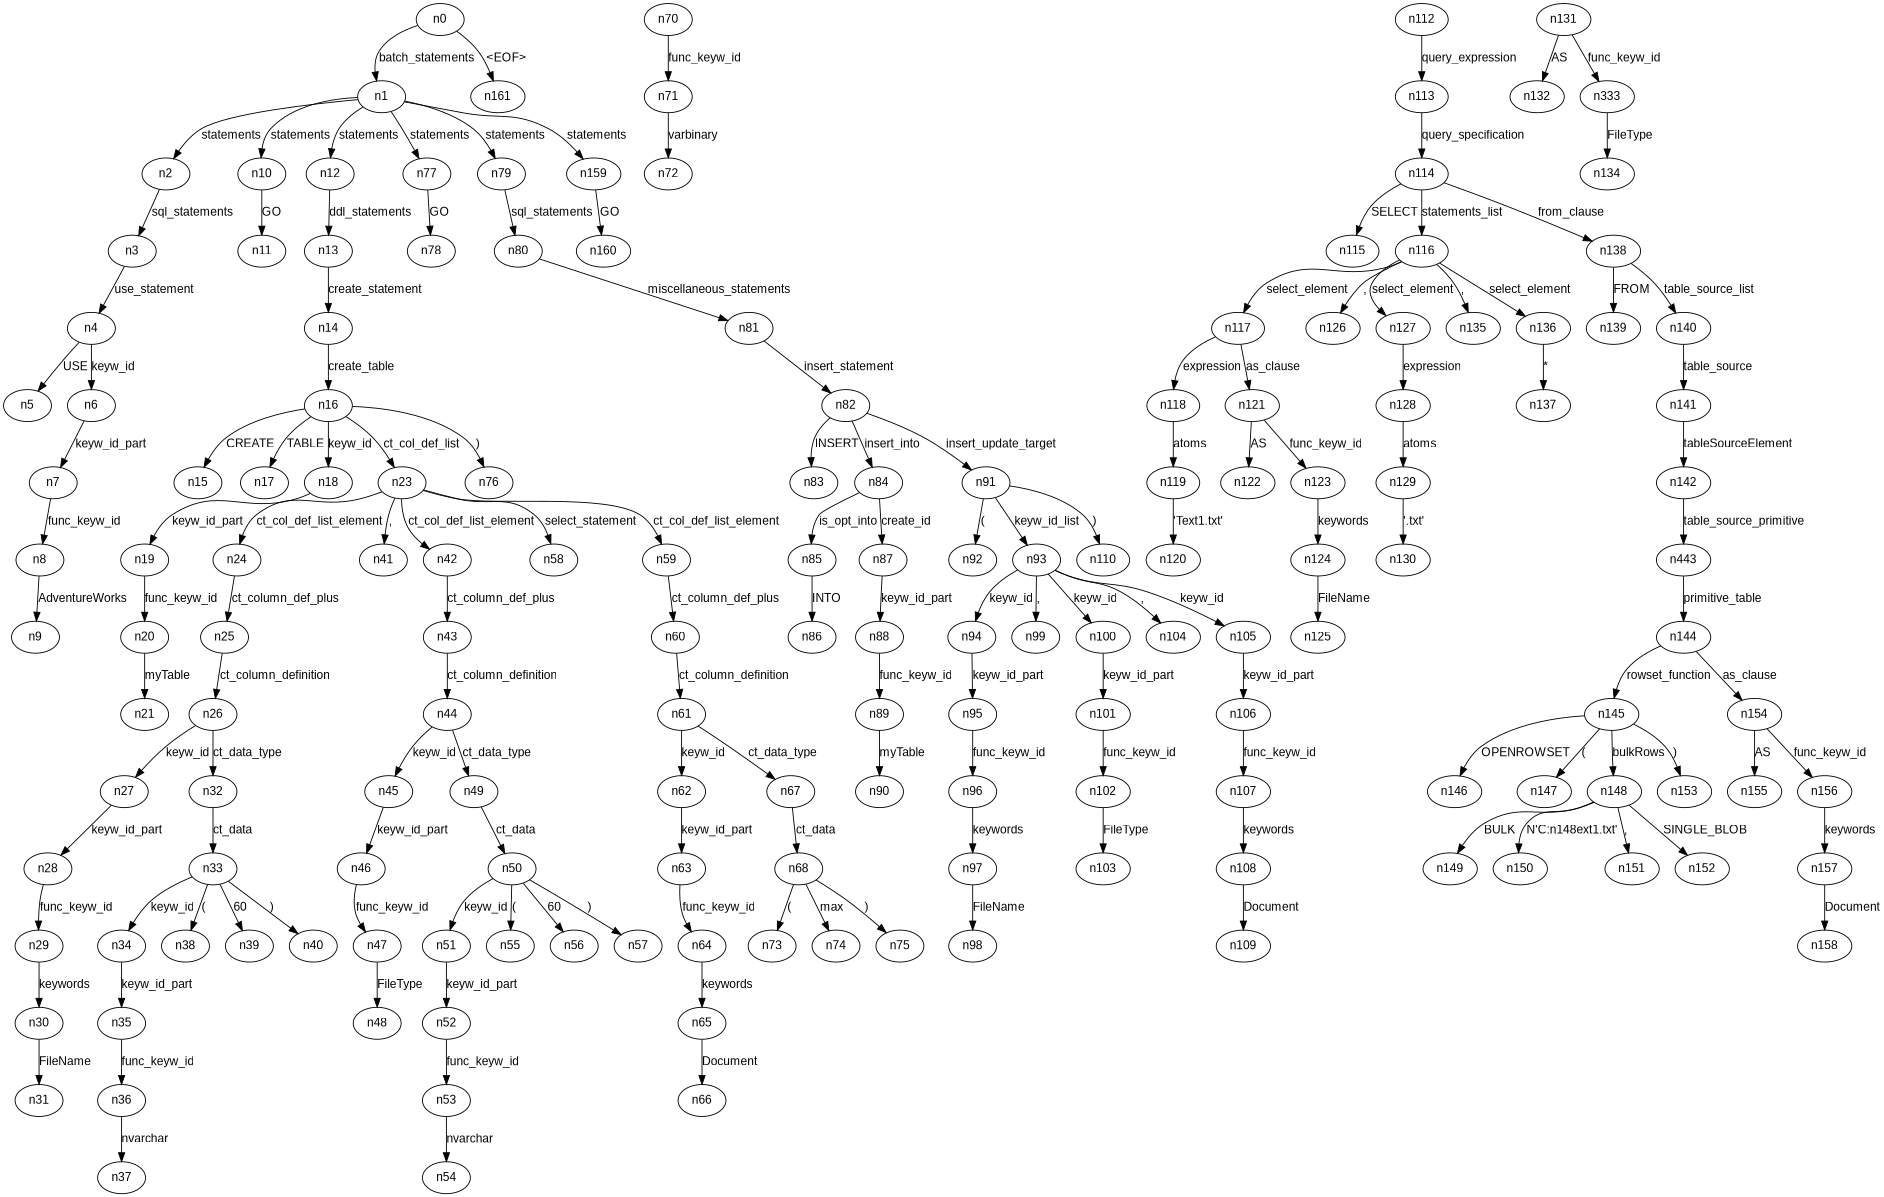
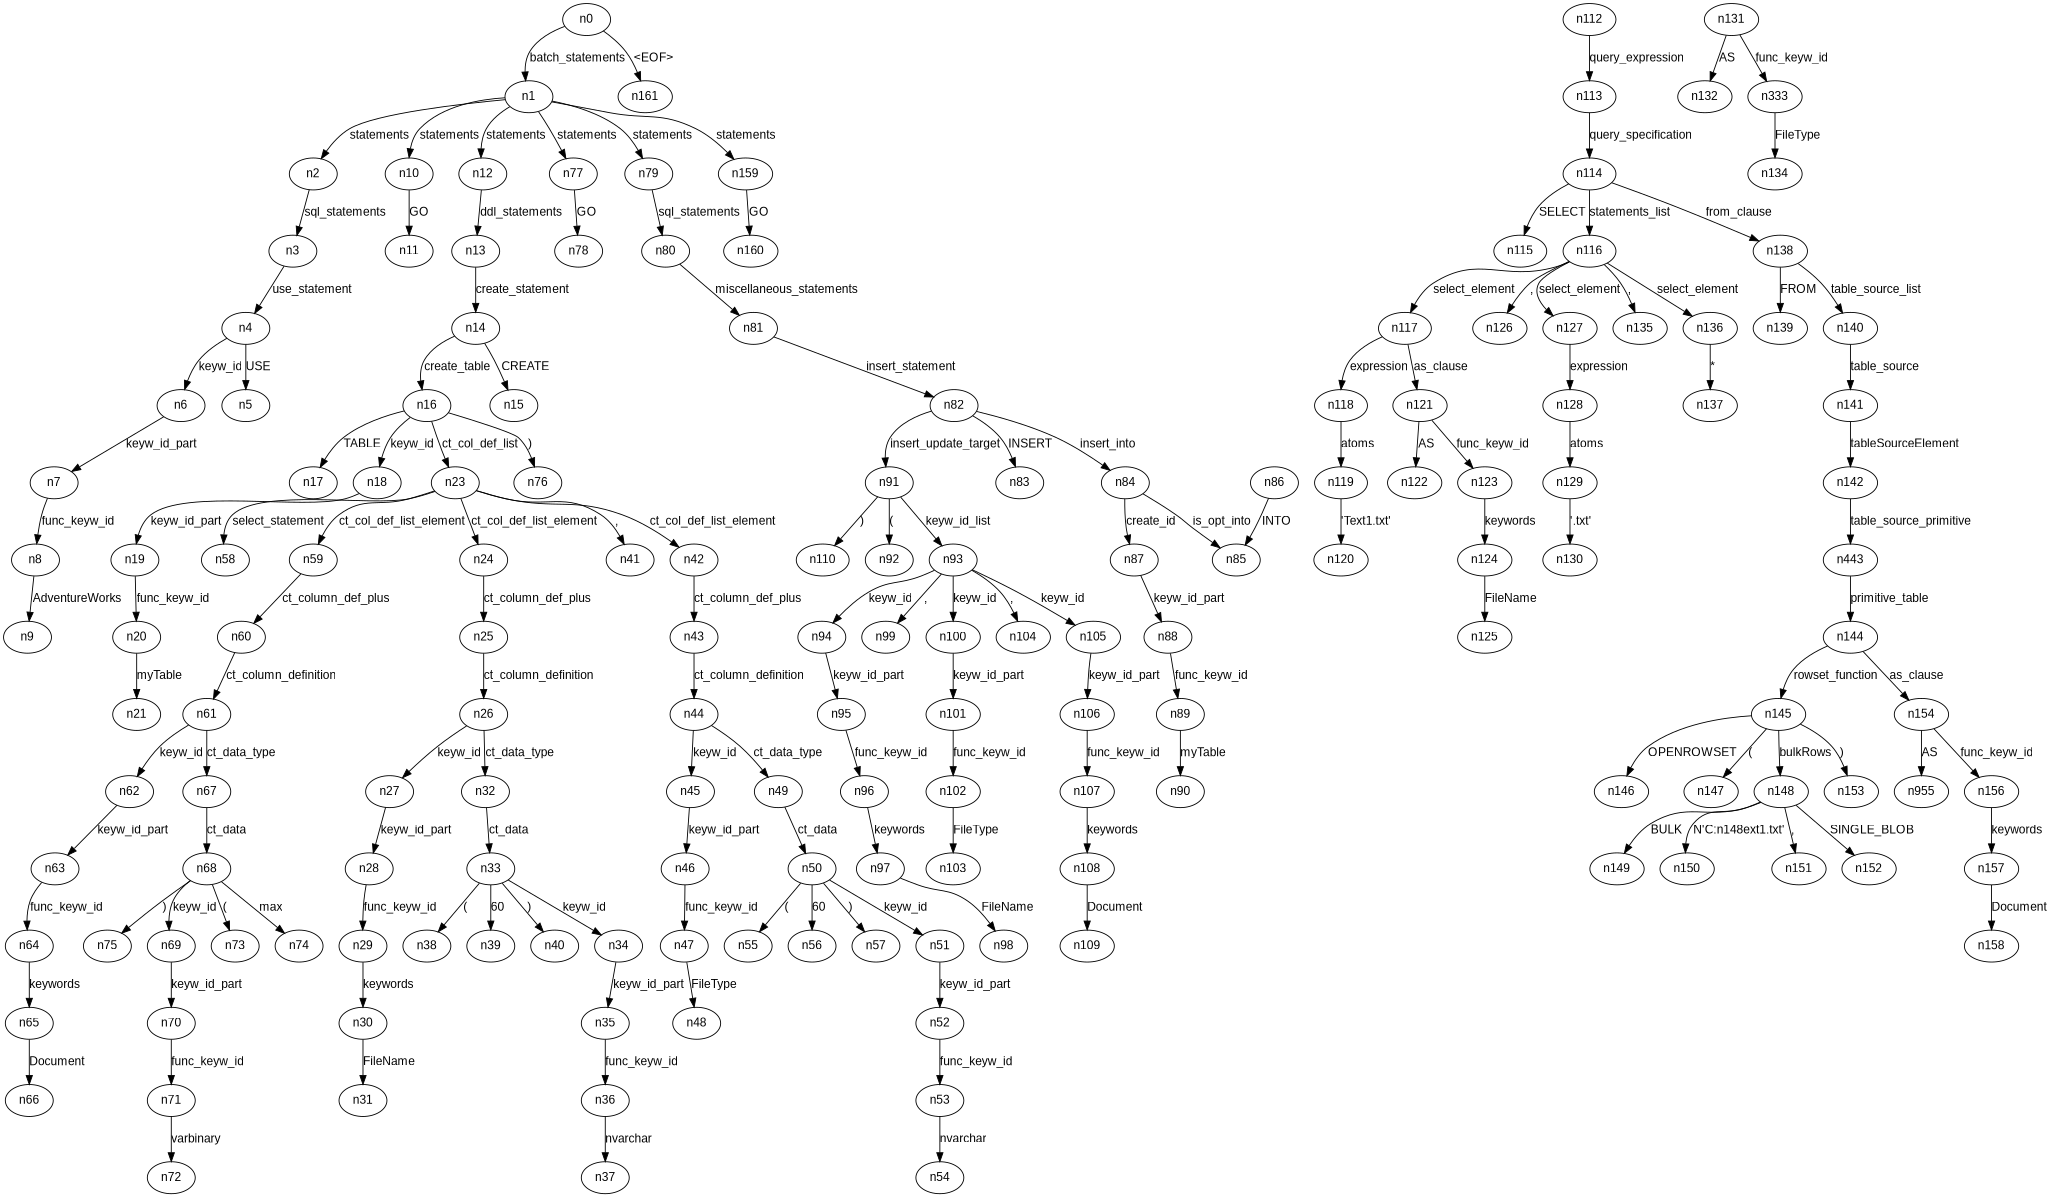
(251, 424) -> (495, 362)
(812, 594) -> (1260, 518)
(1755, 792) -> (1921, 792)
none -> (171, 946)
